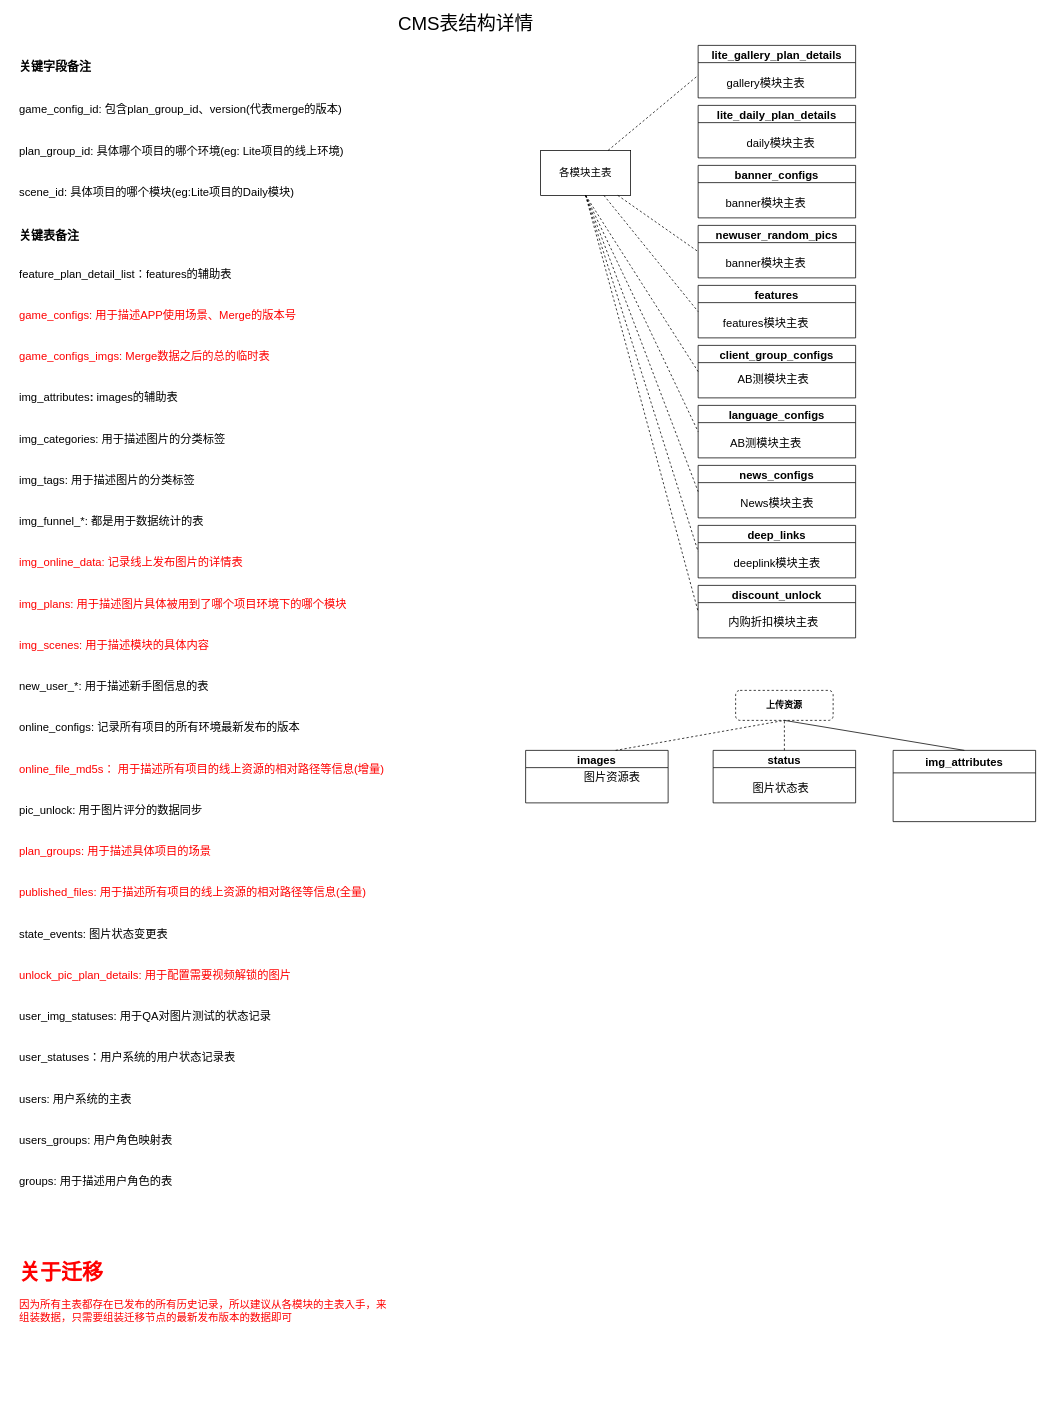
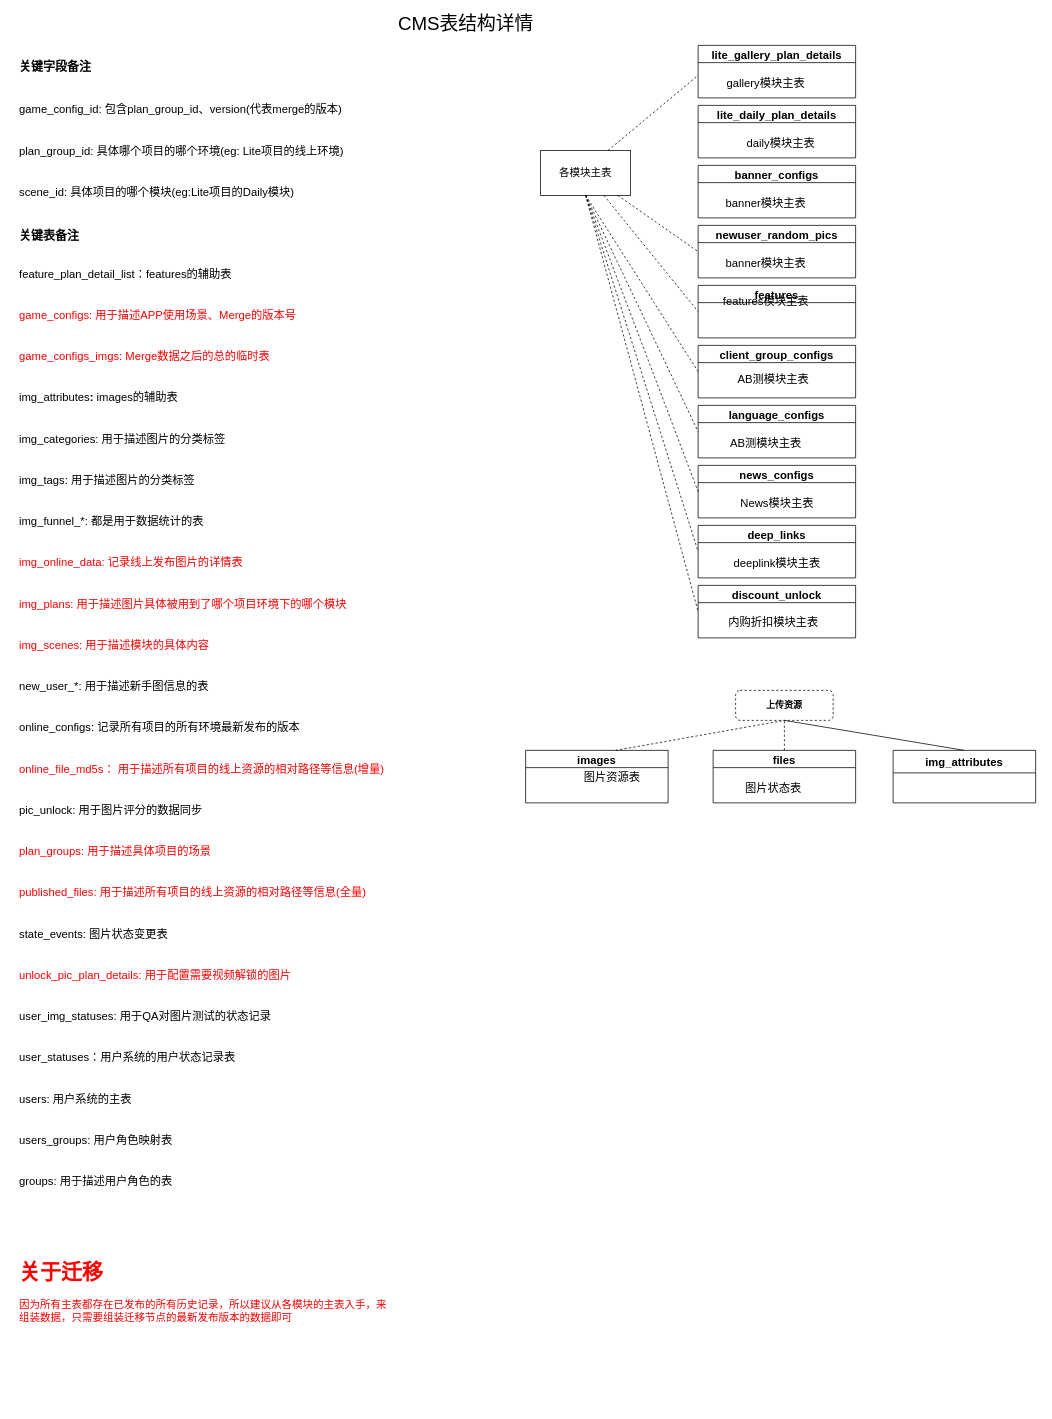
(765, 323) -> (765, 300)
(784, 760) -> (784, 760)
(964, 786) -> (964, 777)
(780, 788) -> (773, 788)
